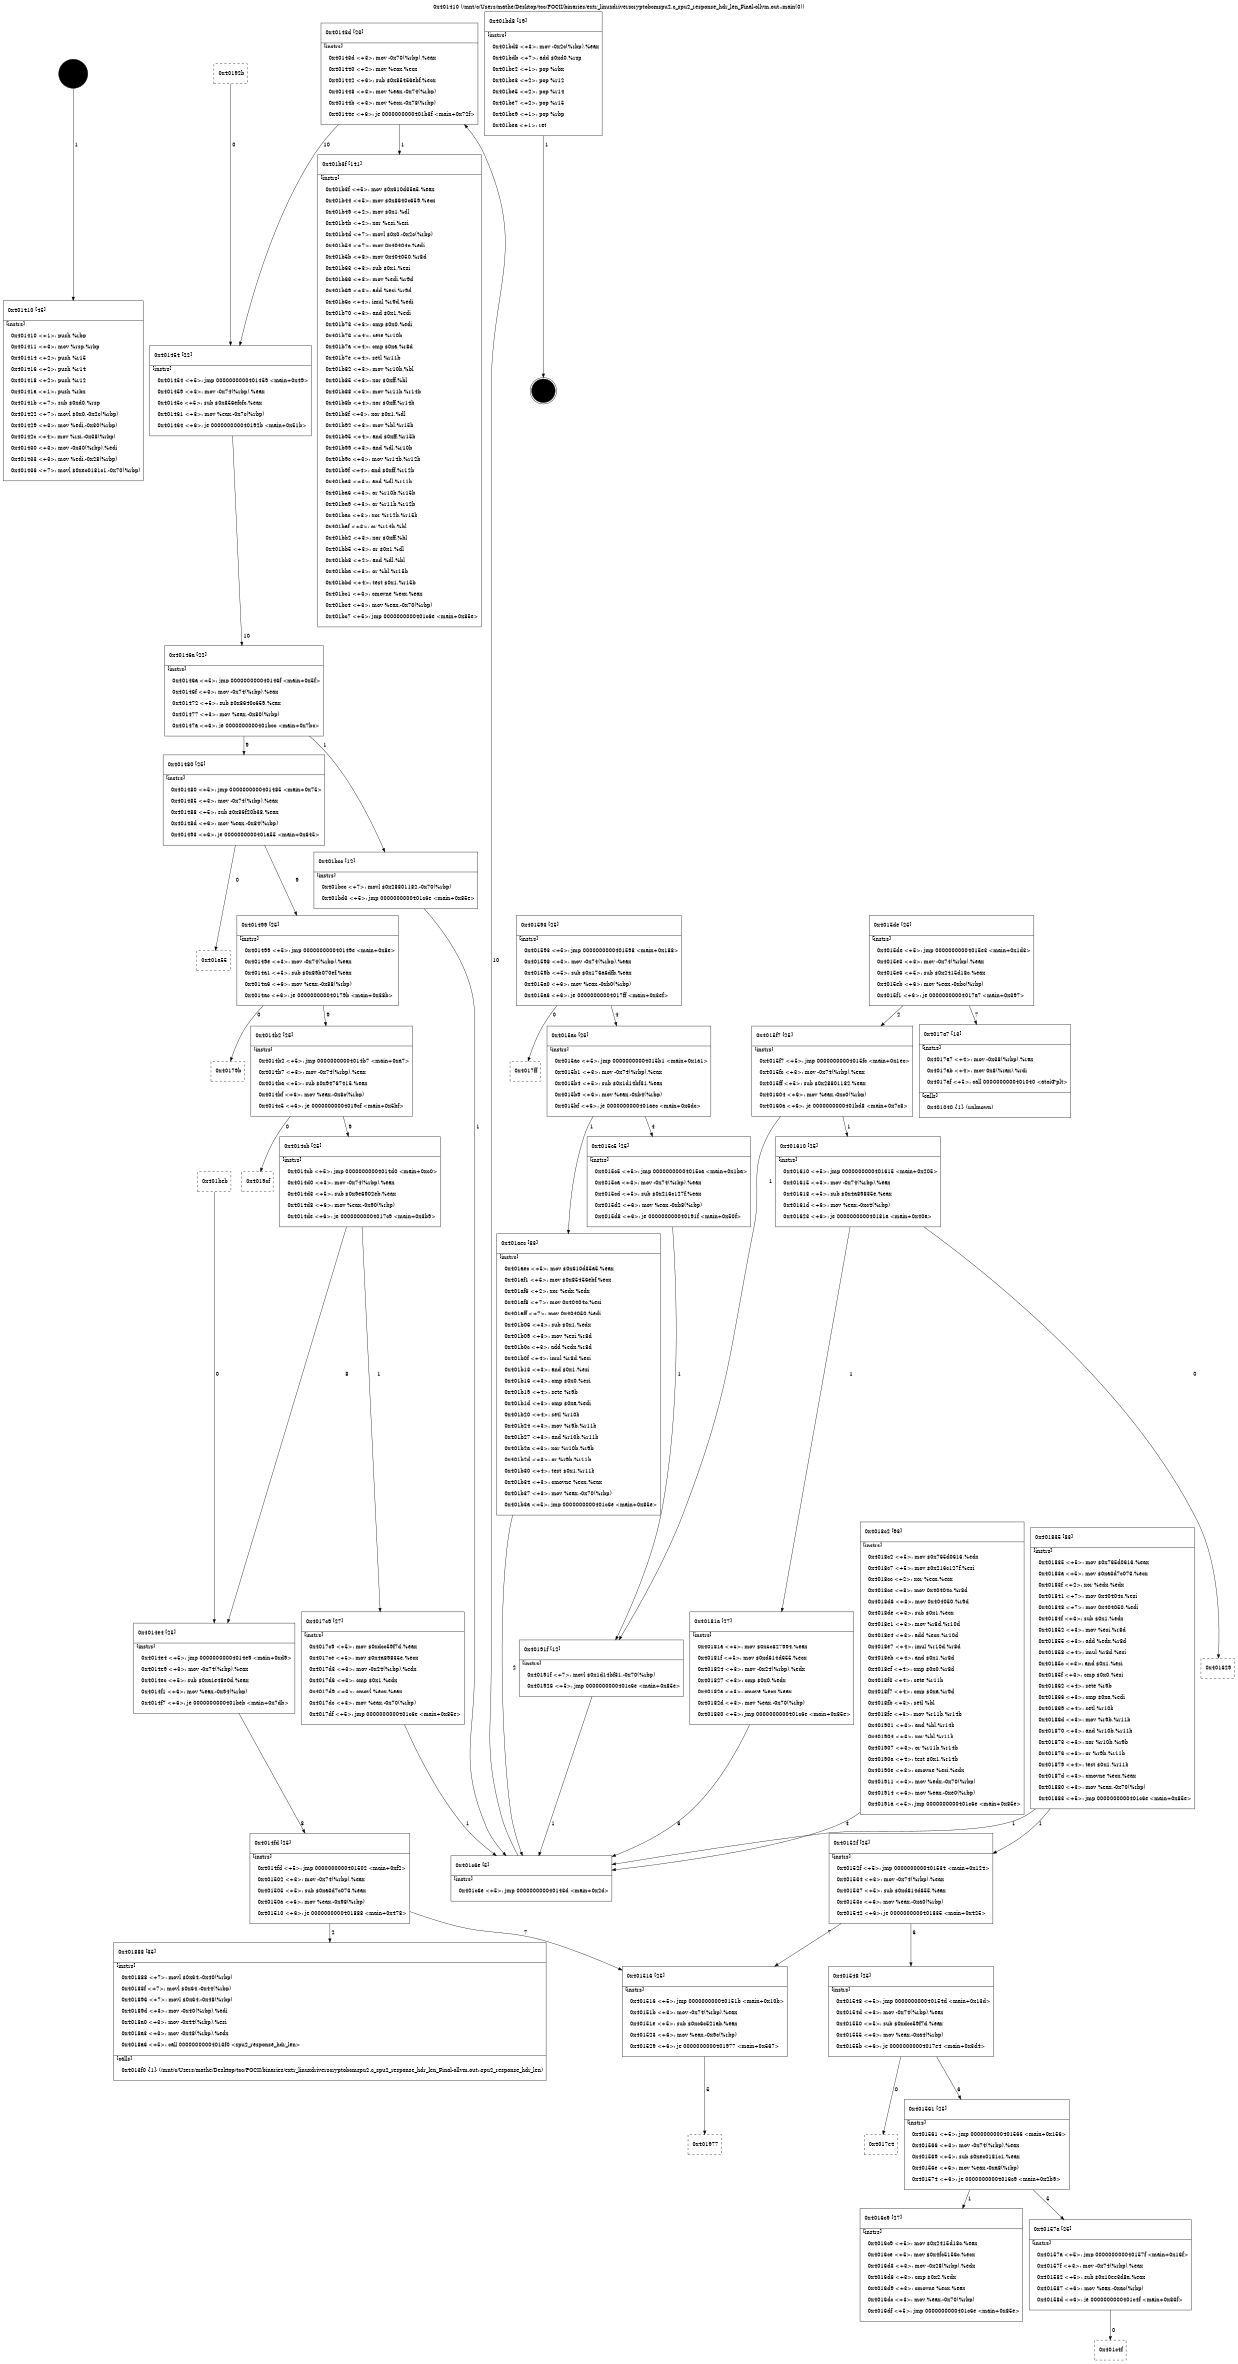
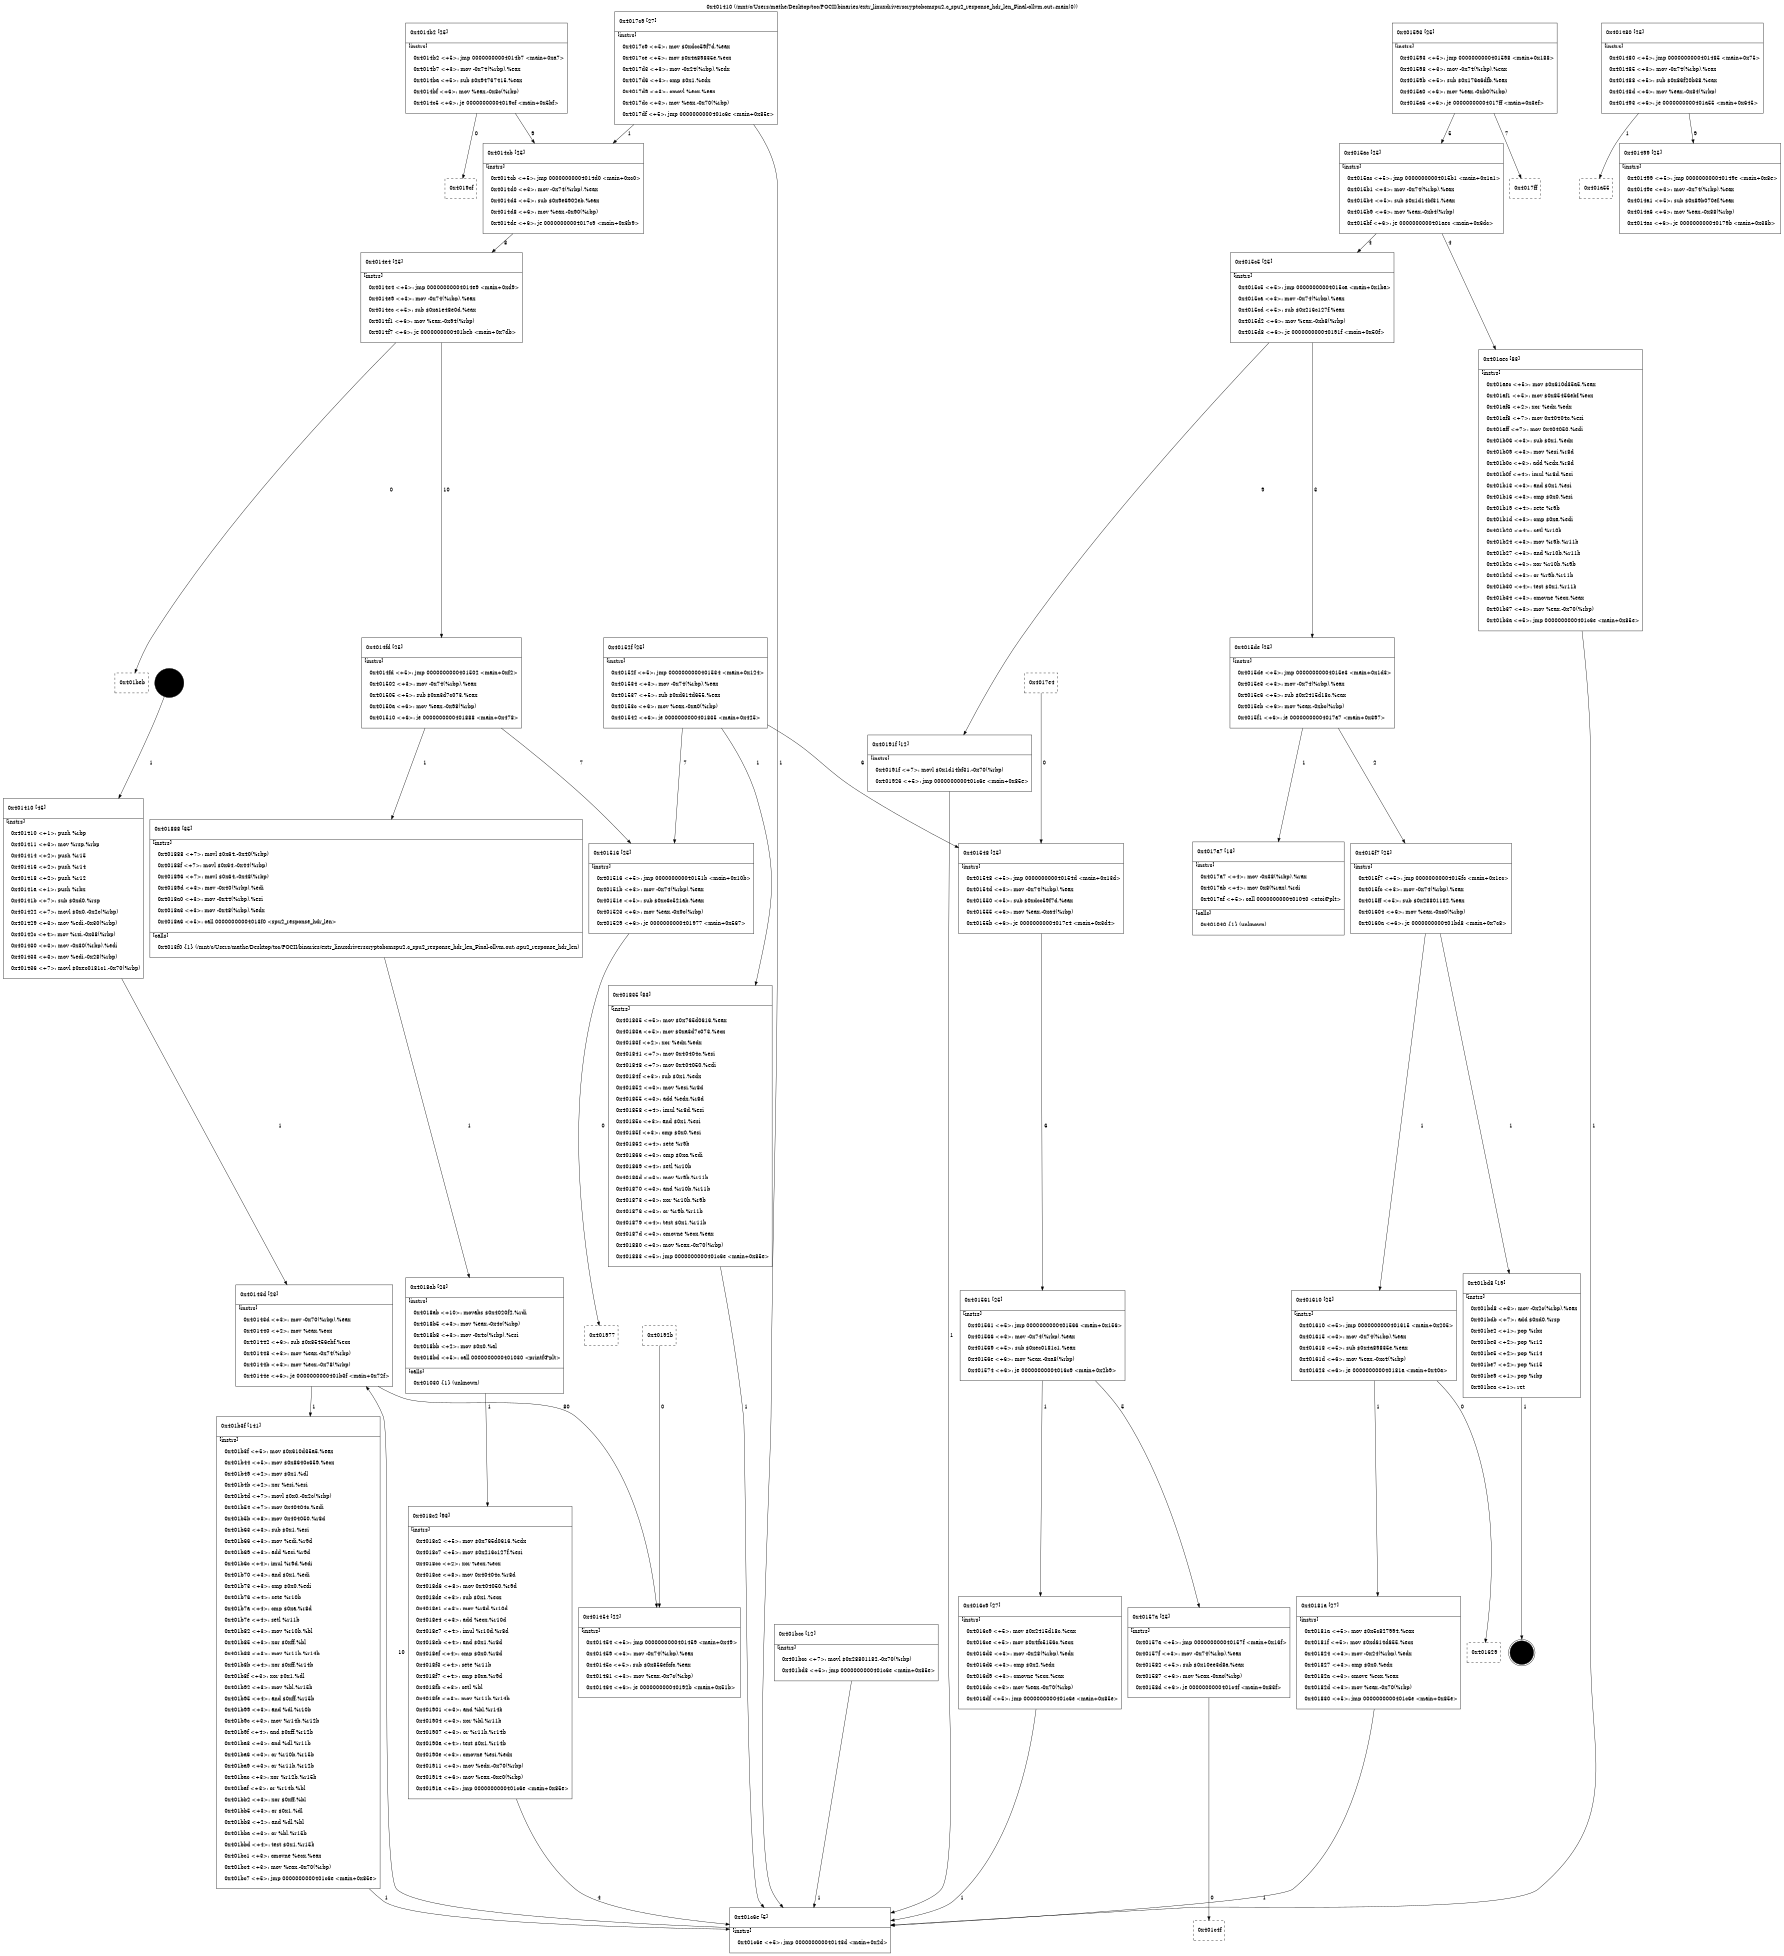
(326, 145) -> (566, 1407)
none -> (1312, 488)
(244, 691) -> none
(237, 880) -> (1627, 134)
(324, 1014) -> none
(554, 1015) -> (1506, 134)
(616, 1015) -> (1449, 134)
(976, 1015) -> (1303, 763)
(228, 1071) -> none
(591, 1127) -> (1449, 243)
none -> (204, 1130)
none -> (485, 1336)
(679, 1374) -> (1262, 490)
(724, 1383) -> (1474, 1102)
(214, 1406) -> (255, 498)
(371, 1418) -> (625, 133)
(514, 1668) -> (1593, 1126)
(302, 1824) -> (446, 490)
(678, 1824) -> (1264, 1898)
(1026, 1834) -> (769, 851)
none -> (998, 1841)
none -> (544, 1923)
(332, 1933) -> (424, 763)
(707, 2090) -> (602, 1126)
(892, 2094) -> (1041, 766)
